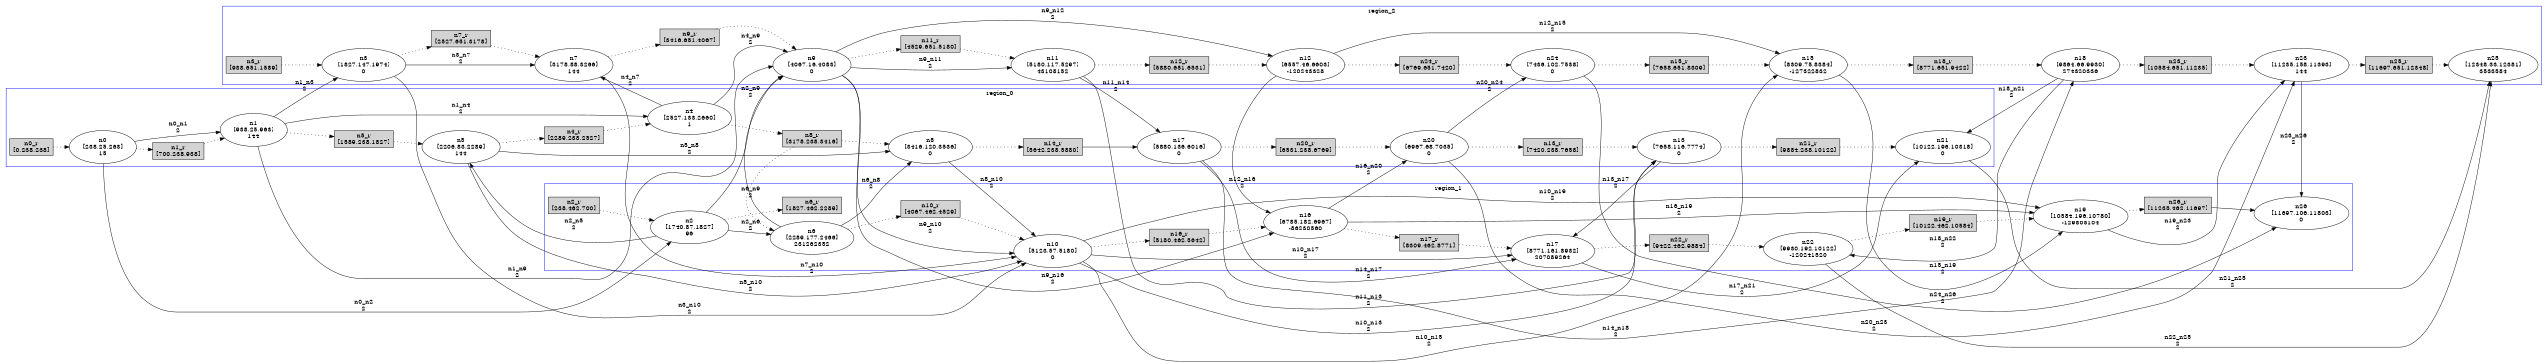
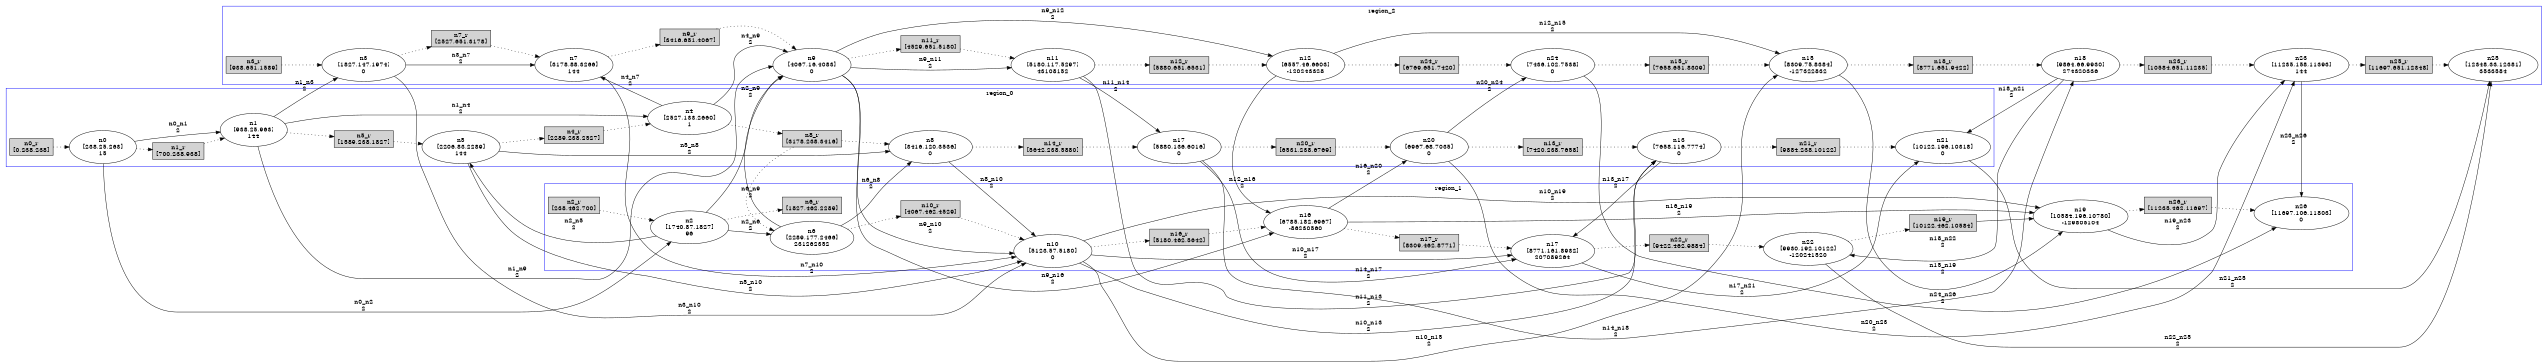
(1106, 147) -> (1106, 147)
(2231, 209) -> (2231, 209)
(2003, 220) -> (2003, 220)
